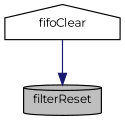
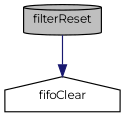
(62, 56) -> (62, 50)
